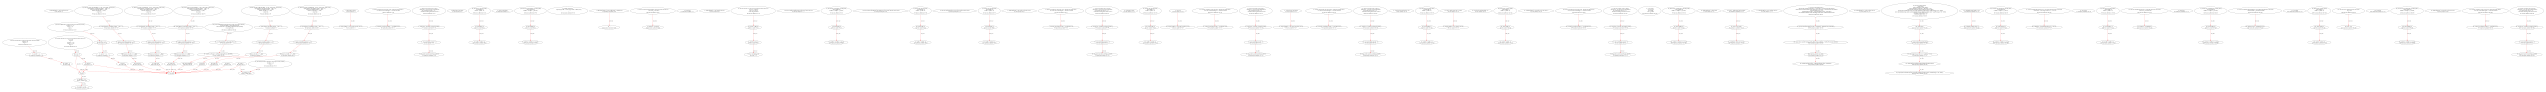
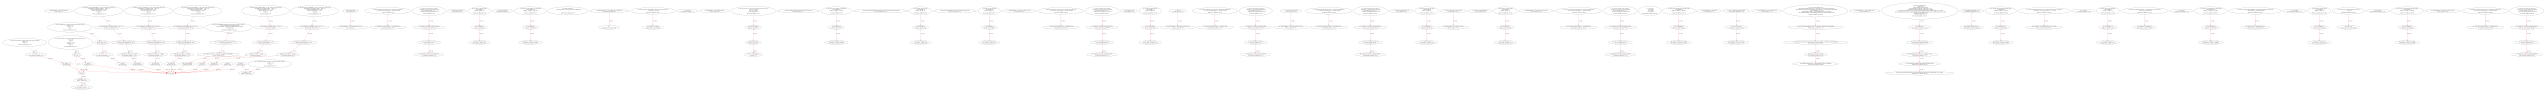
(240, 69) -> (244, 69)
